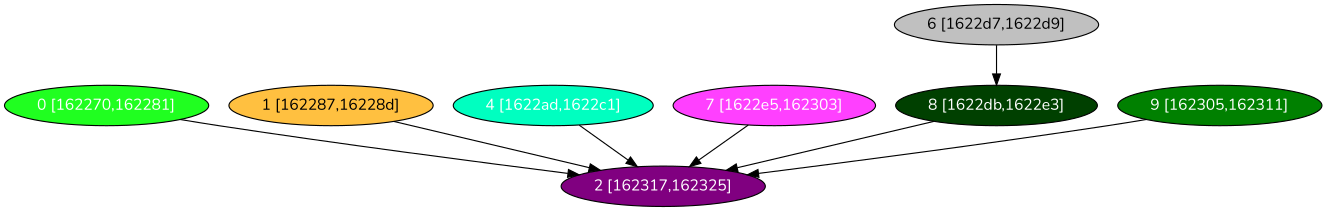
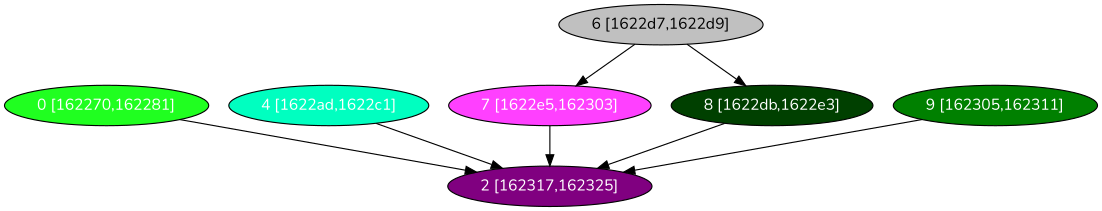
none -> (610, 62)
(331, 105) -> none
